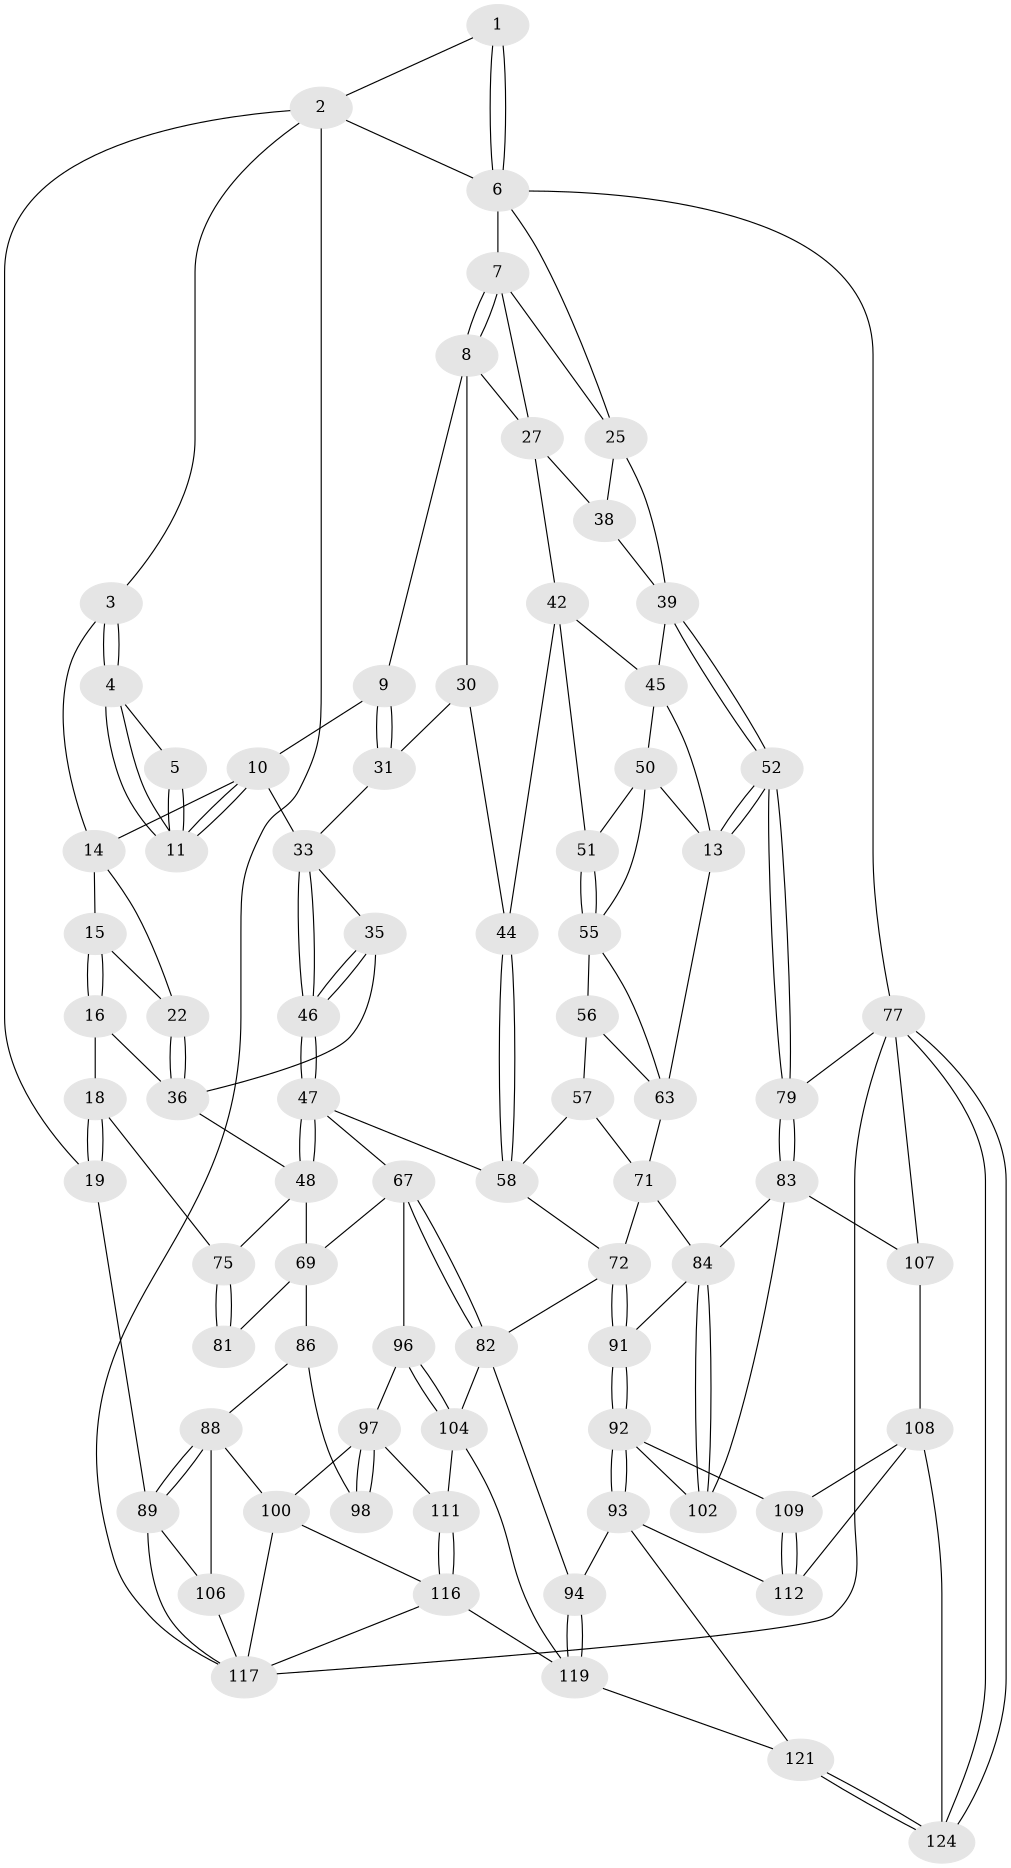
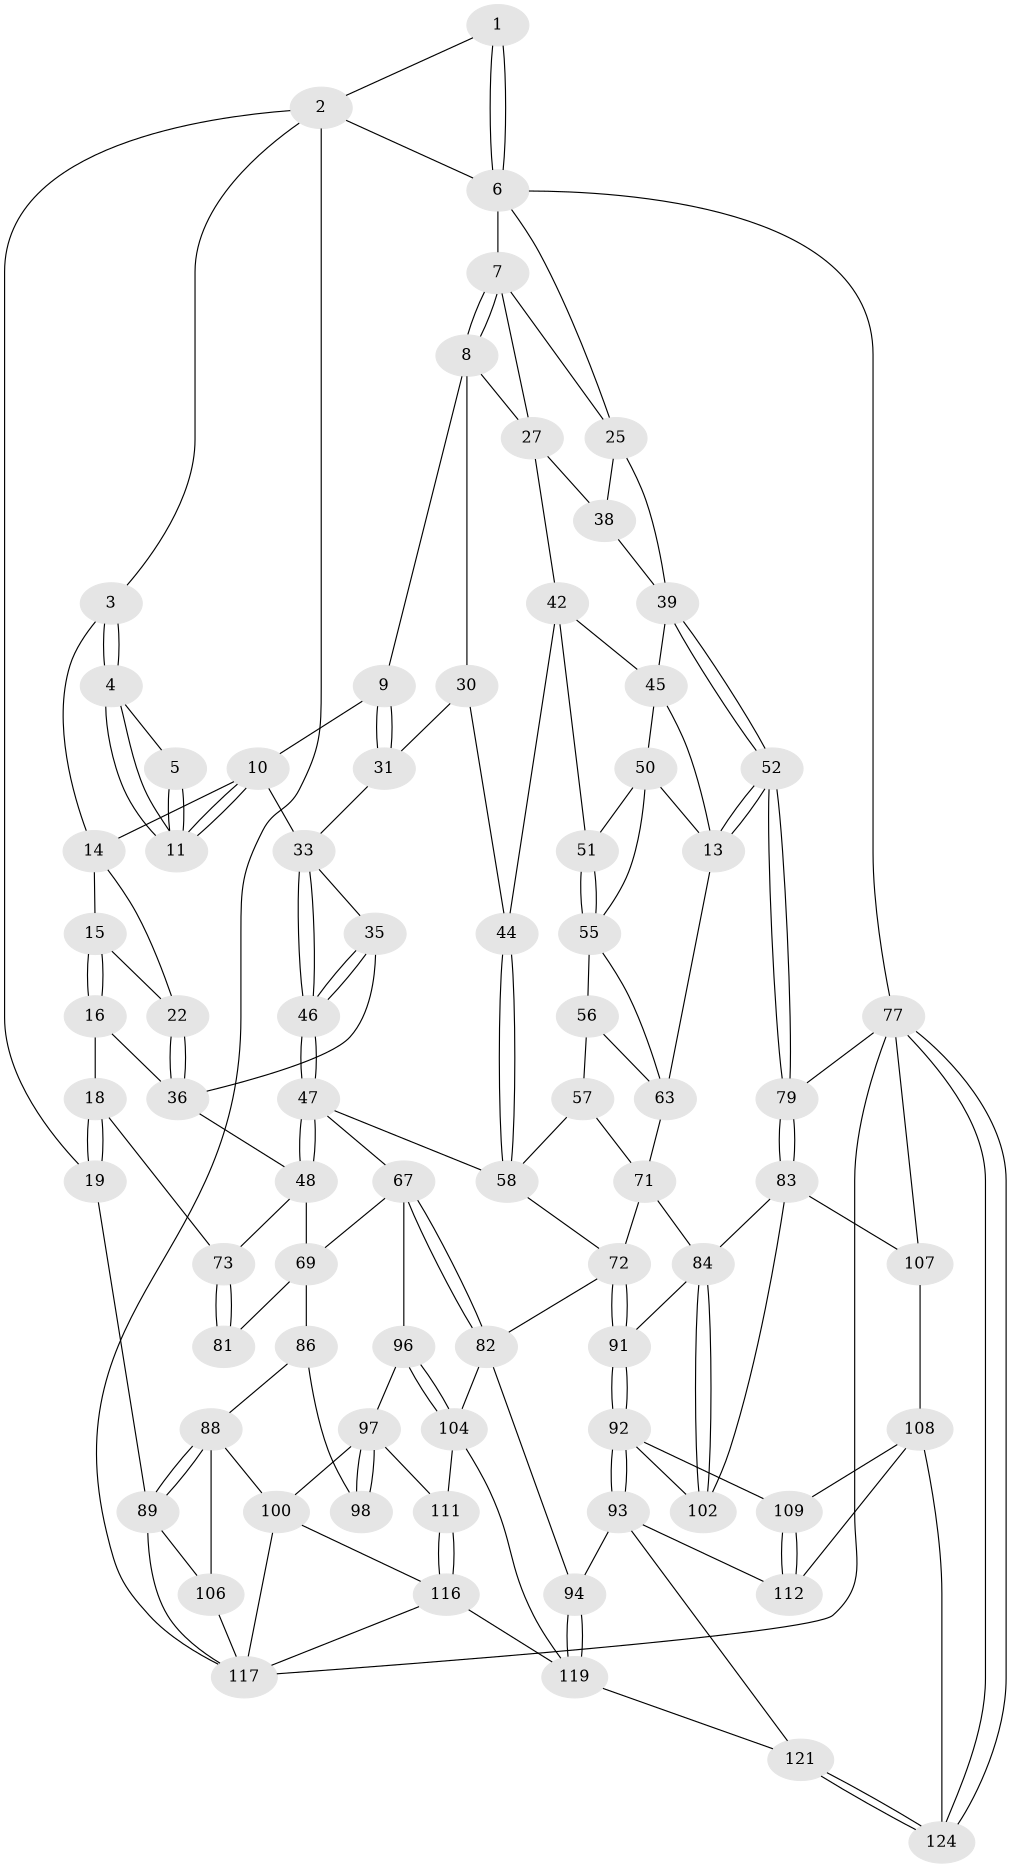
(224, 1264) -> (224, 1264)
